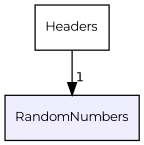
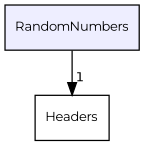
(72, 67) -> (72, 67)
